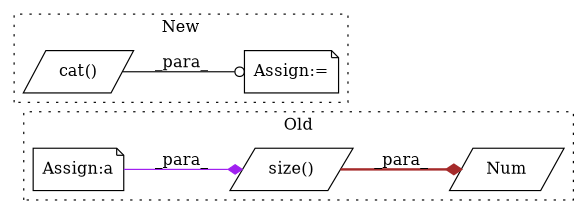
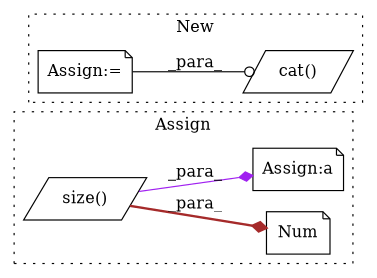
(179, 72) -> (189, 72)
(299, 125) -> (184, 125)
(176, 169) -> (189, 185)
(507, 169) -> (298, 233)
